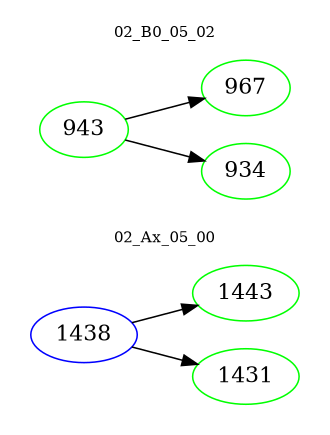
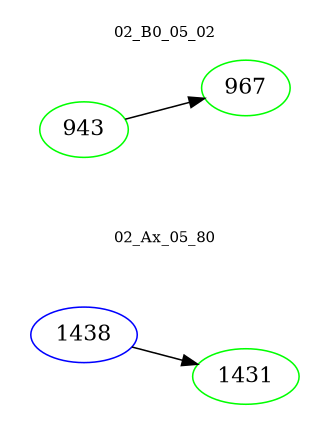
(246, 171) -> none
(165, 238) -> (165, 238)
(246, 293) -> none
